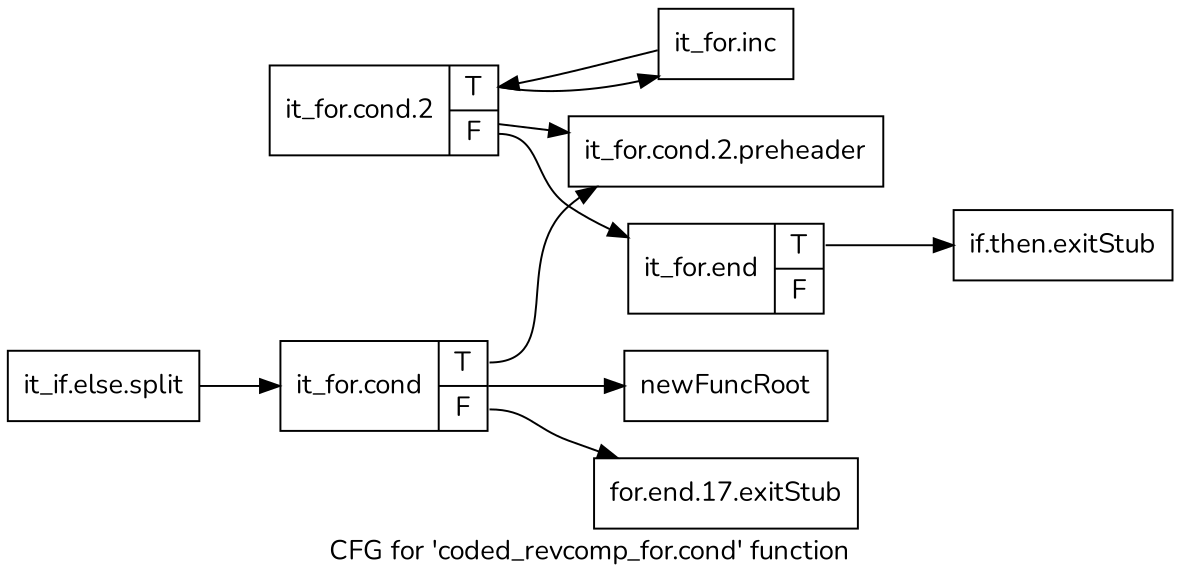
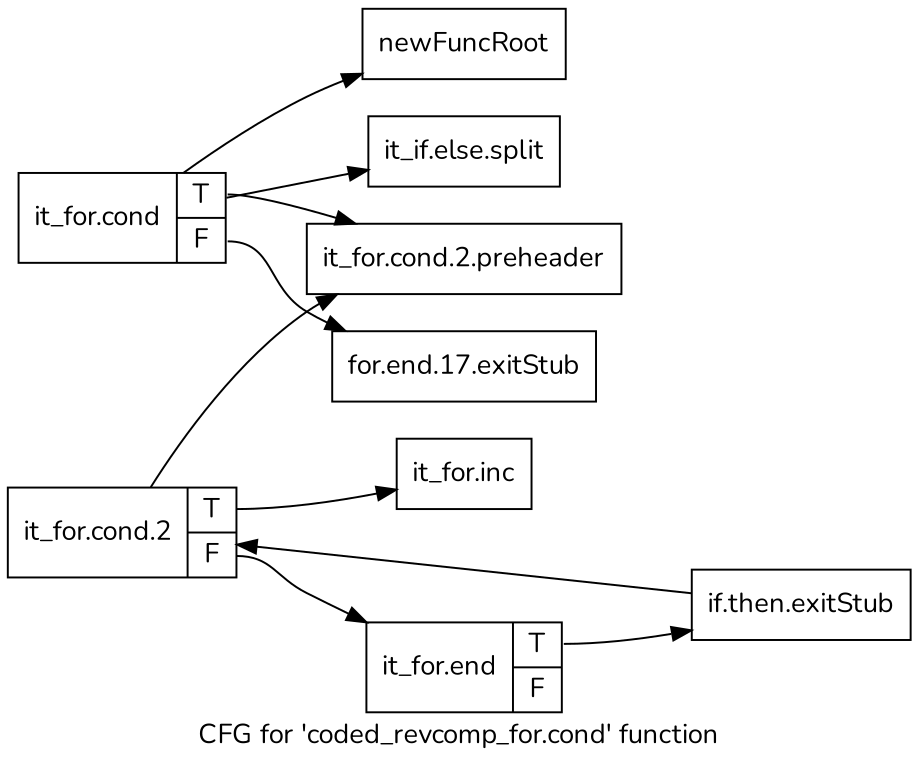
(588, 68) -> (474, 570)
(230, 386) -> (288, 186)
